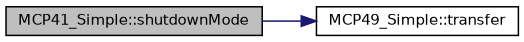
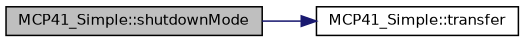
(417, 21) -> (417, 21)
